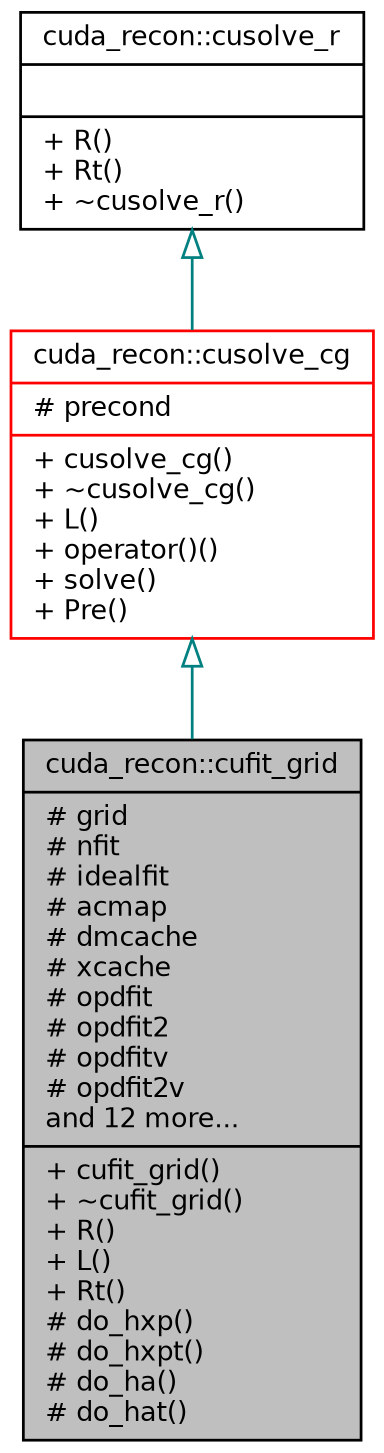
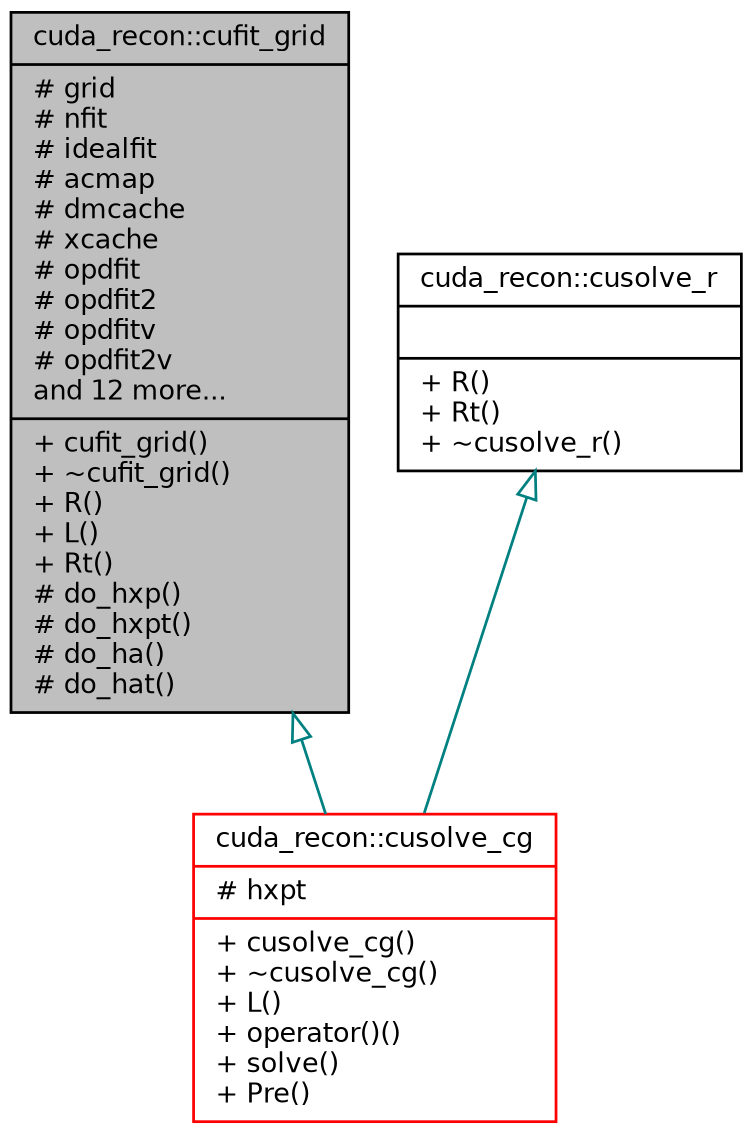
(103, 408) -> (262, 891)
(192, 703) -> (314, 777)
